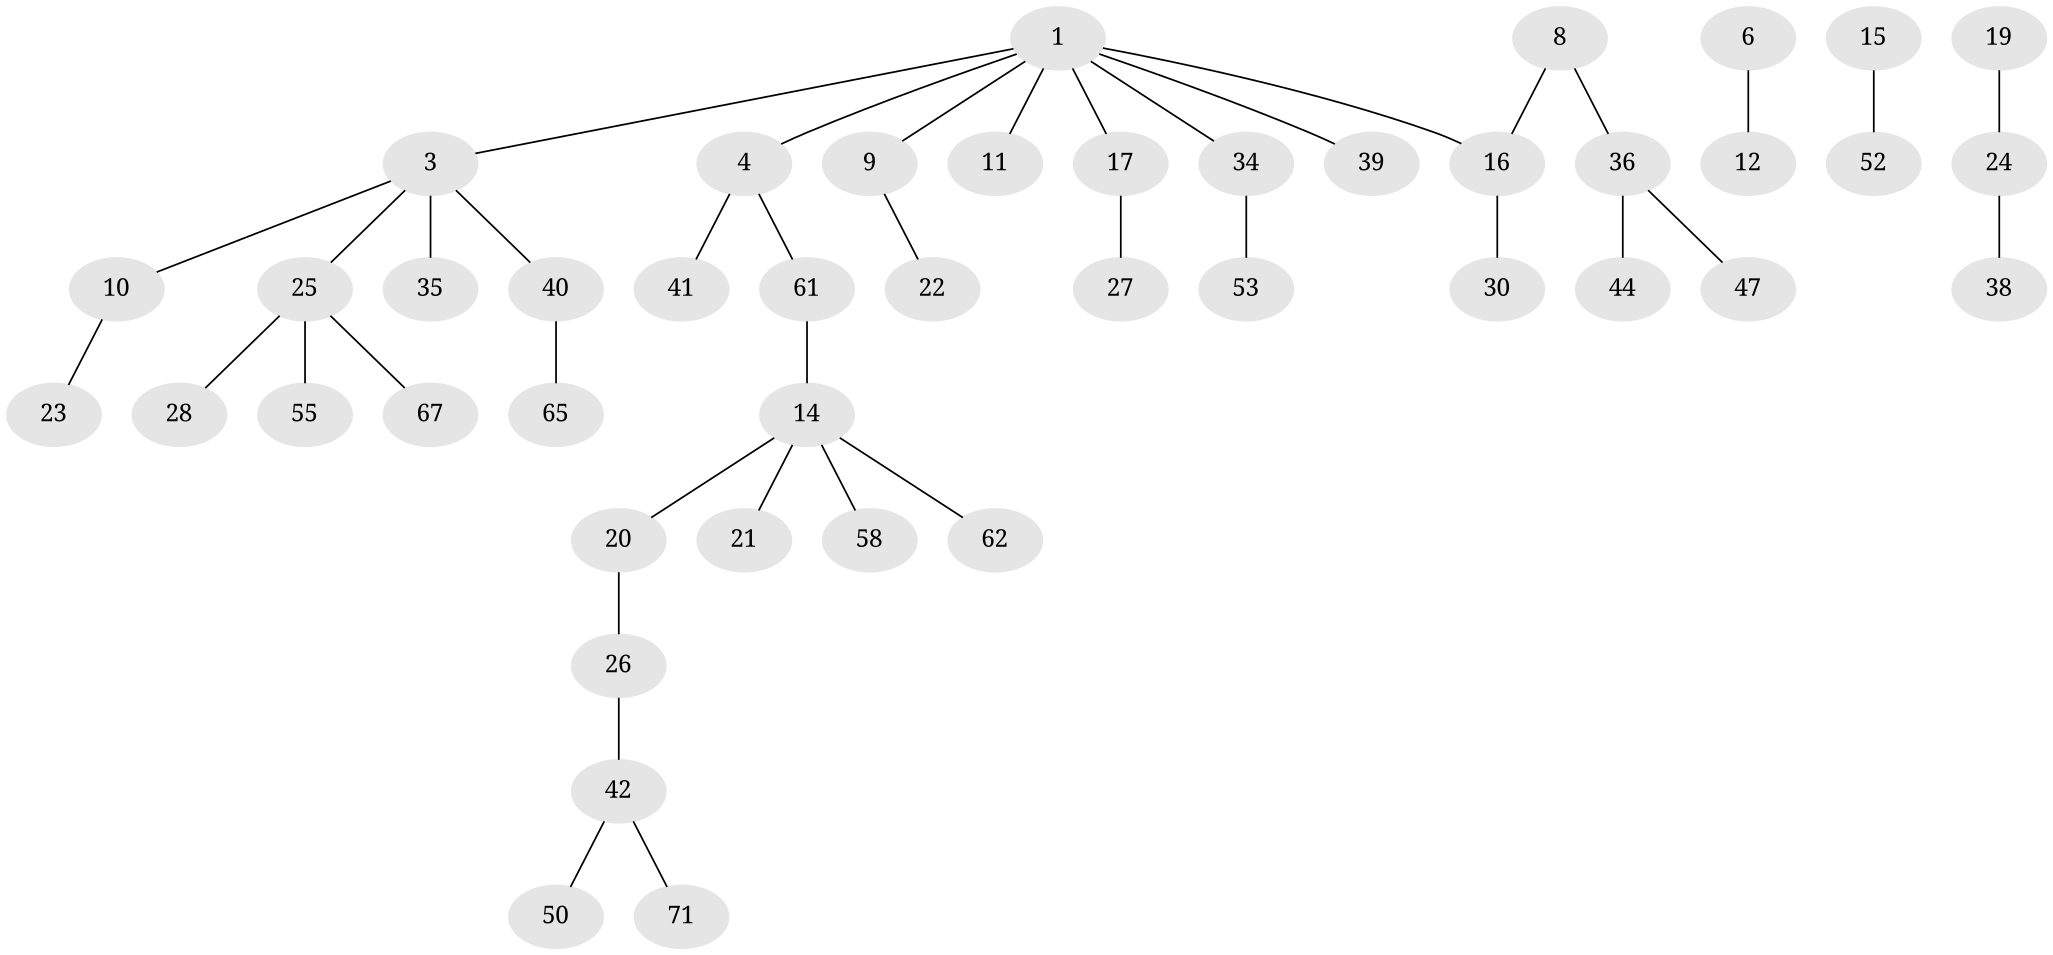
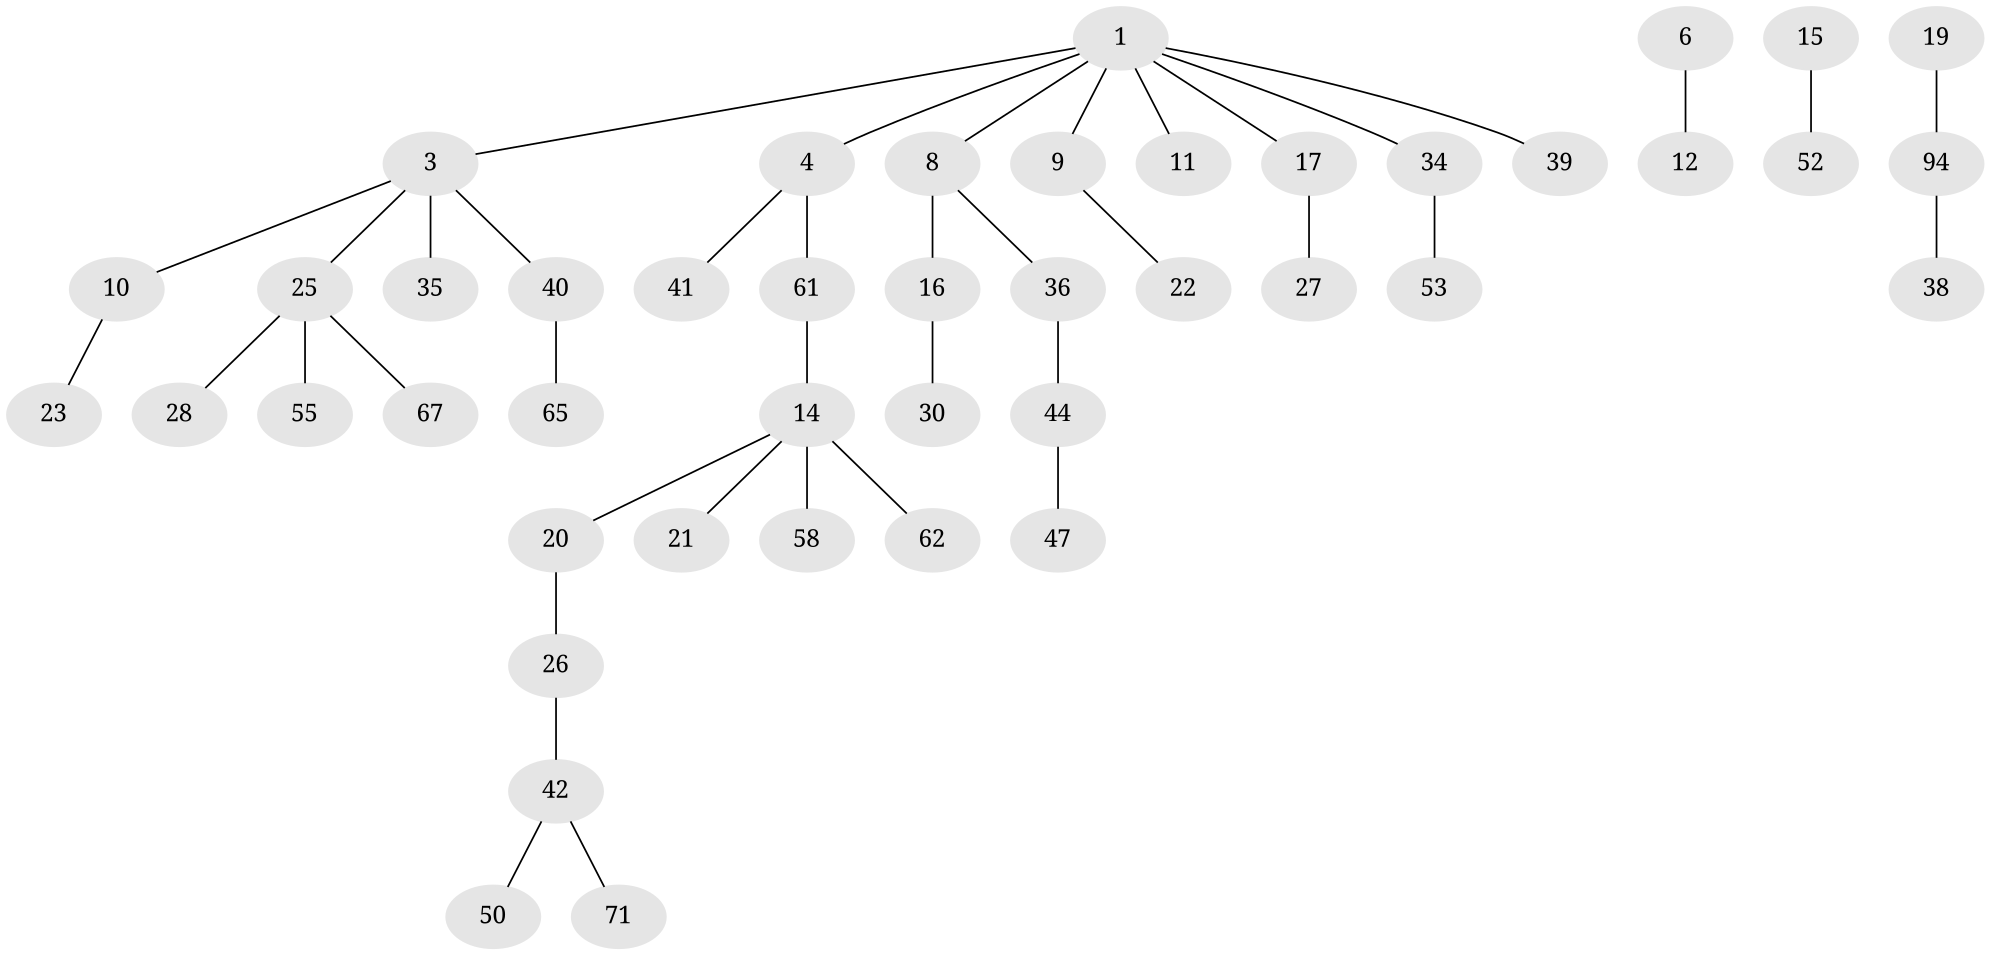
(1284, 88) -> (1026, 101)
(1999, 164) -> (1937, 164)
(1685, 226) -> (1058, 478)
